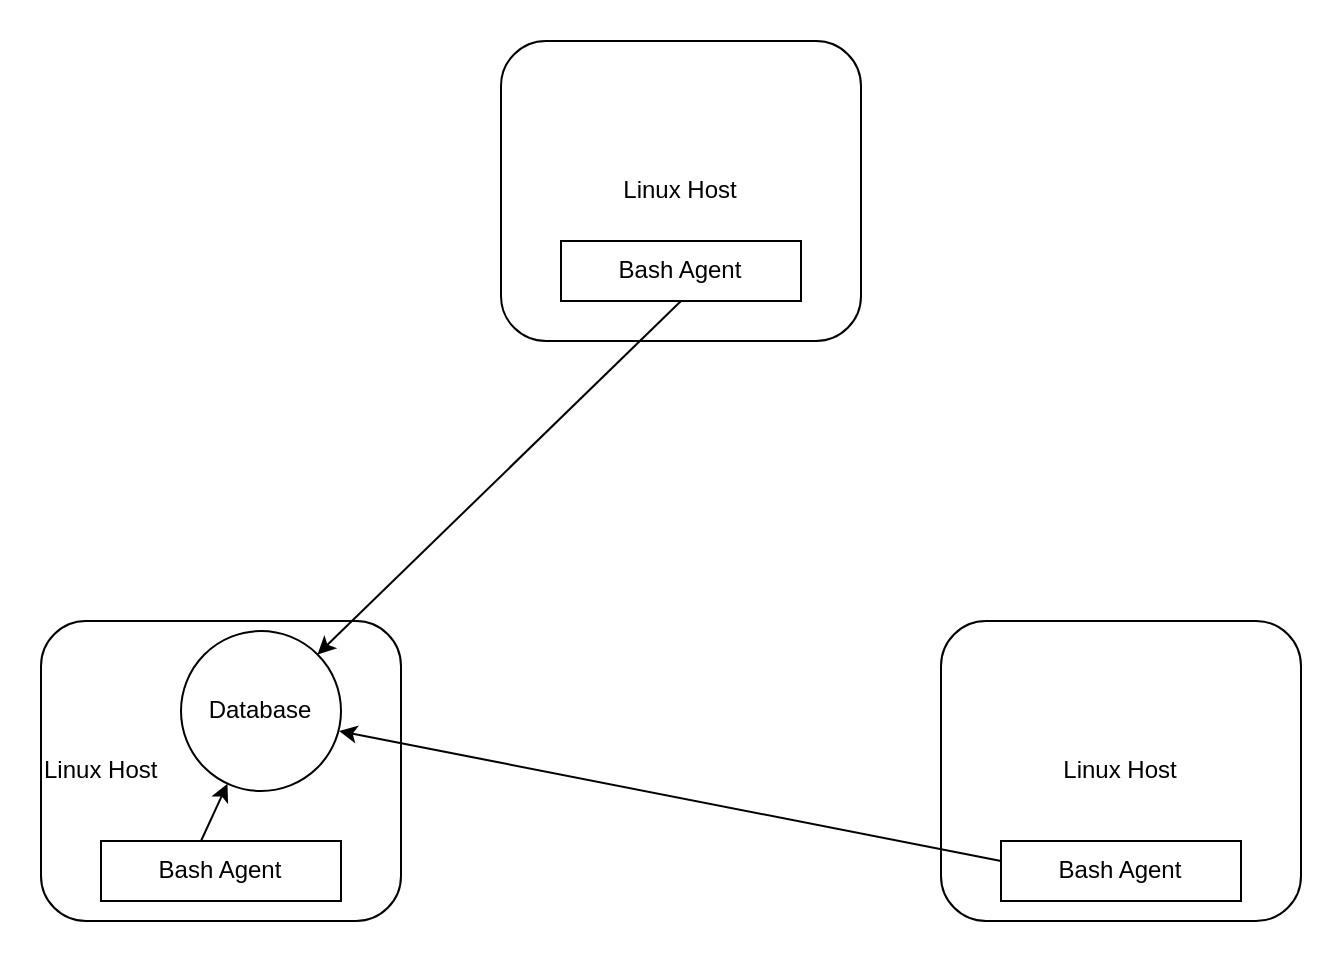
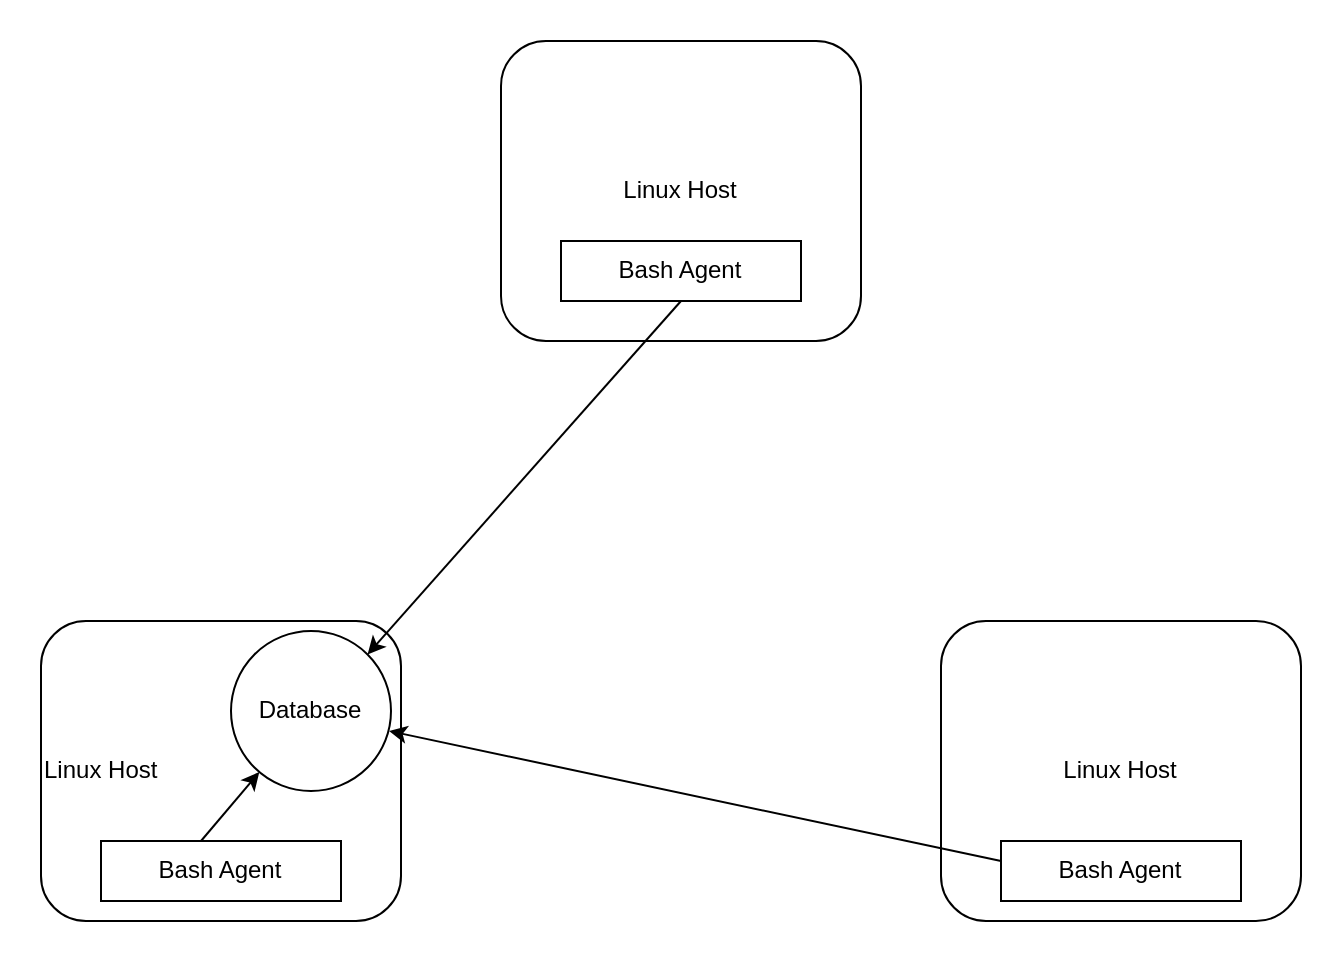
(261, 711) -> (311, 711)
